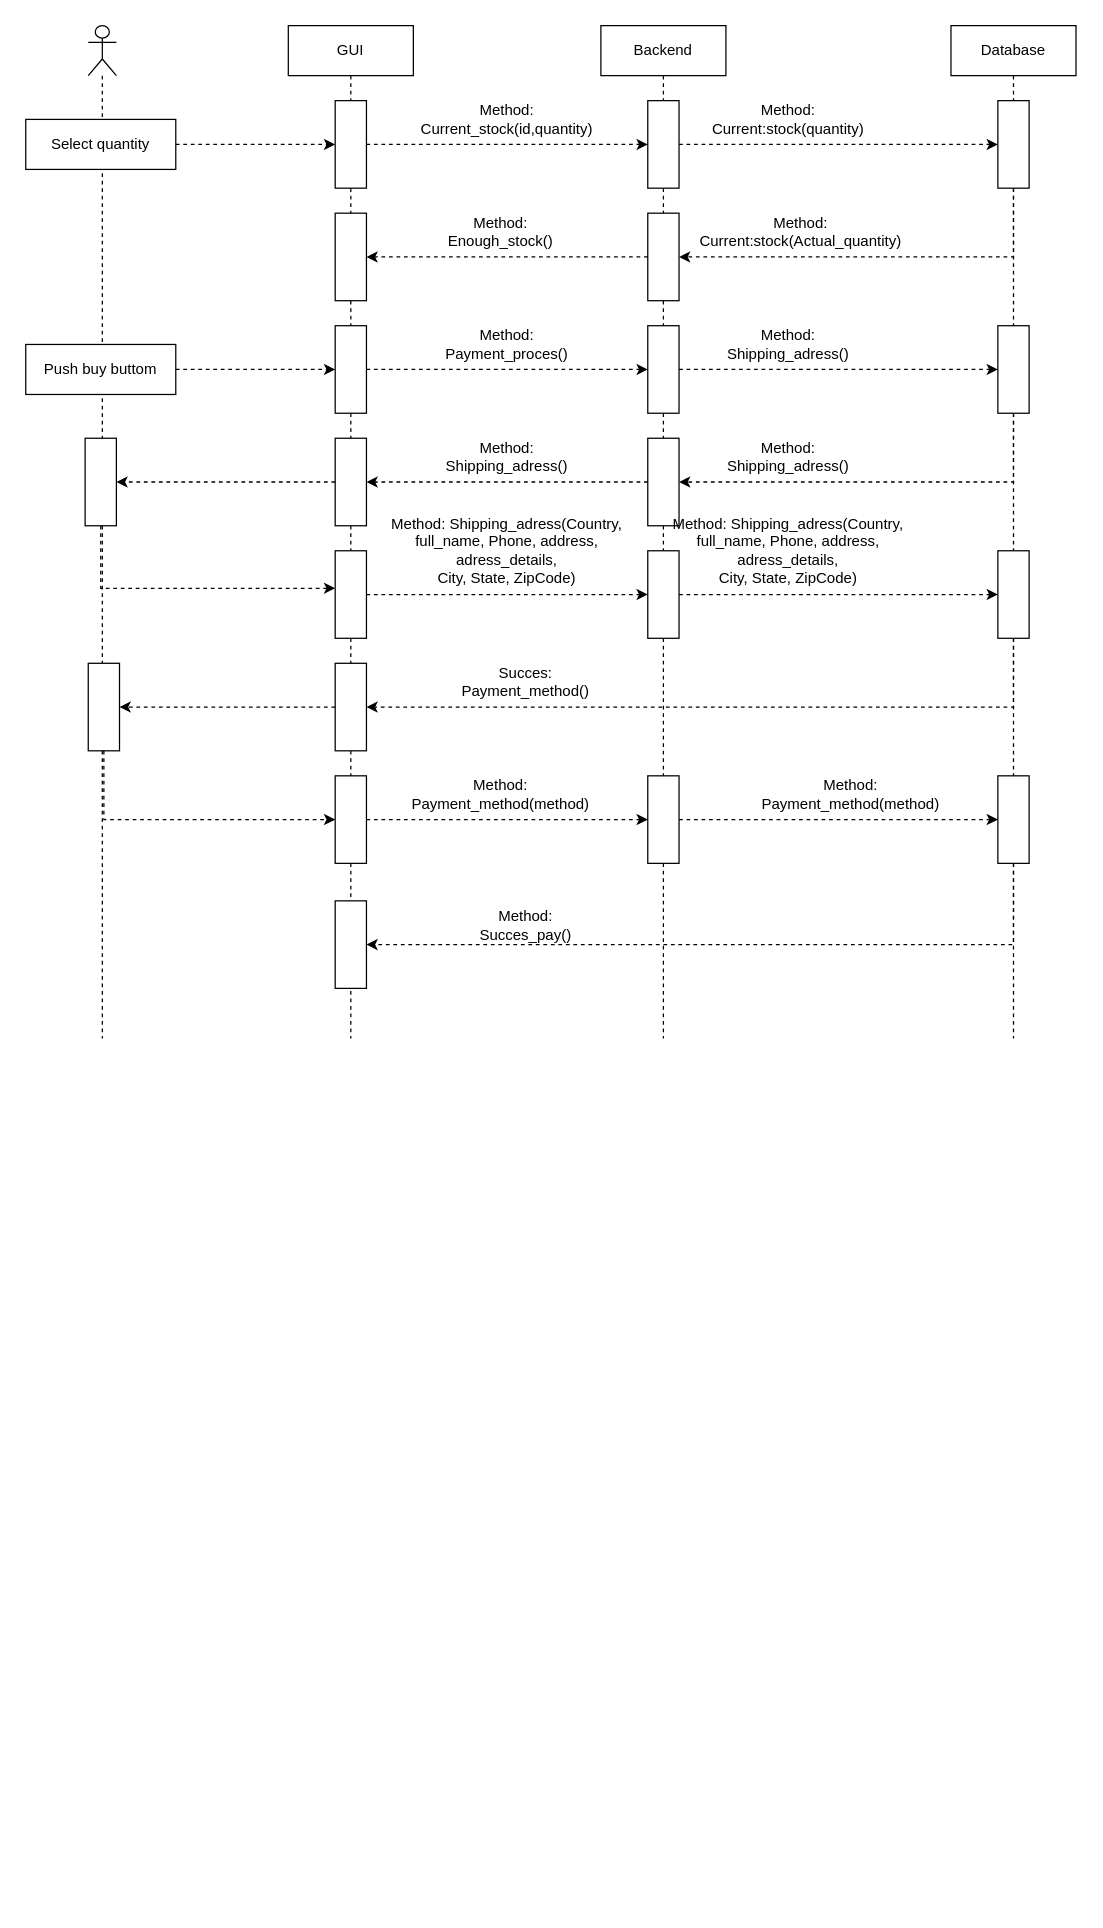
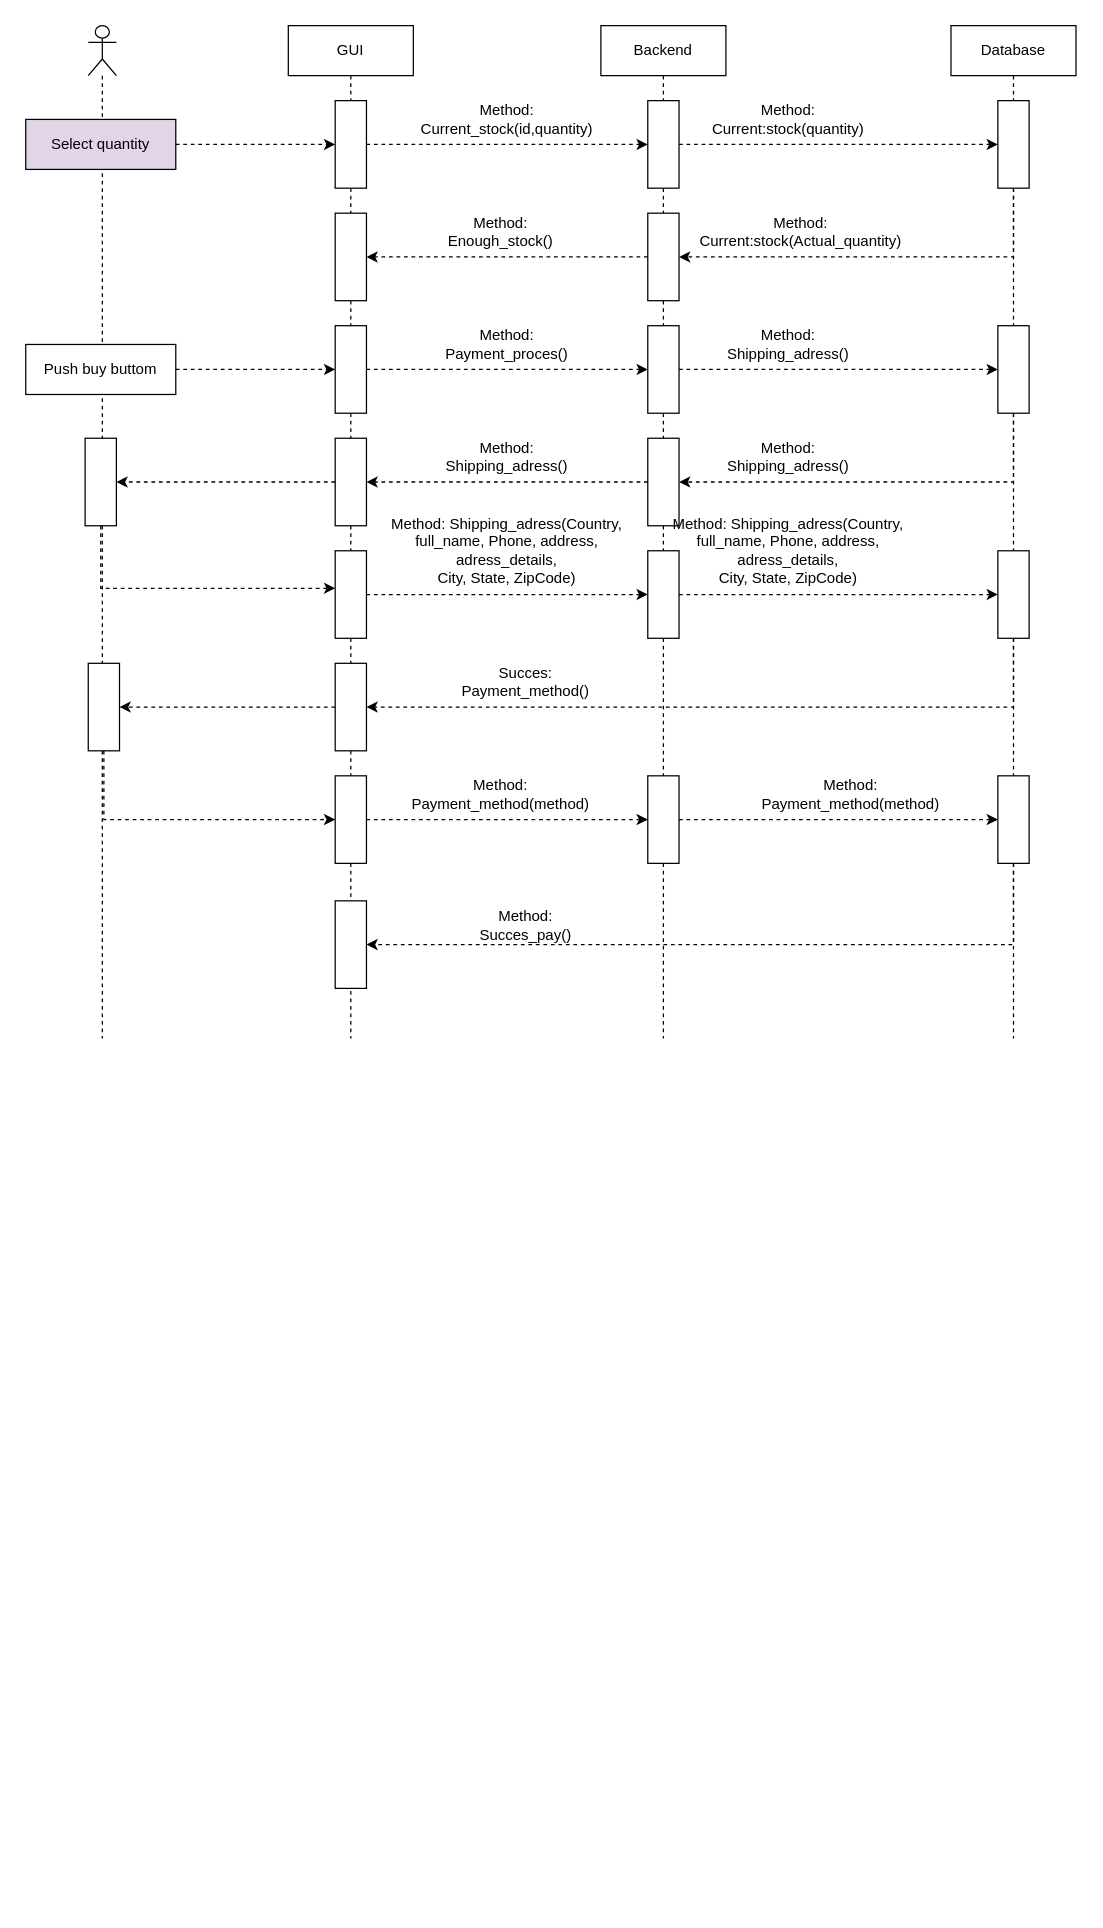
(101, 144) -> (101, 144)
